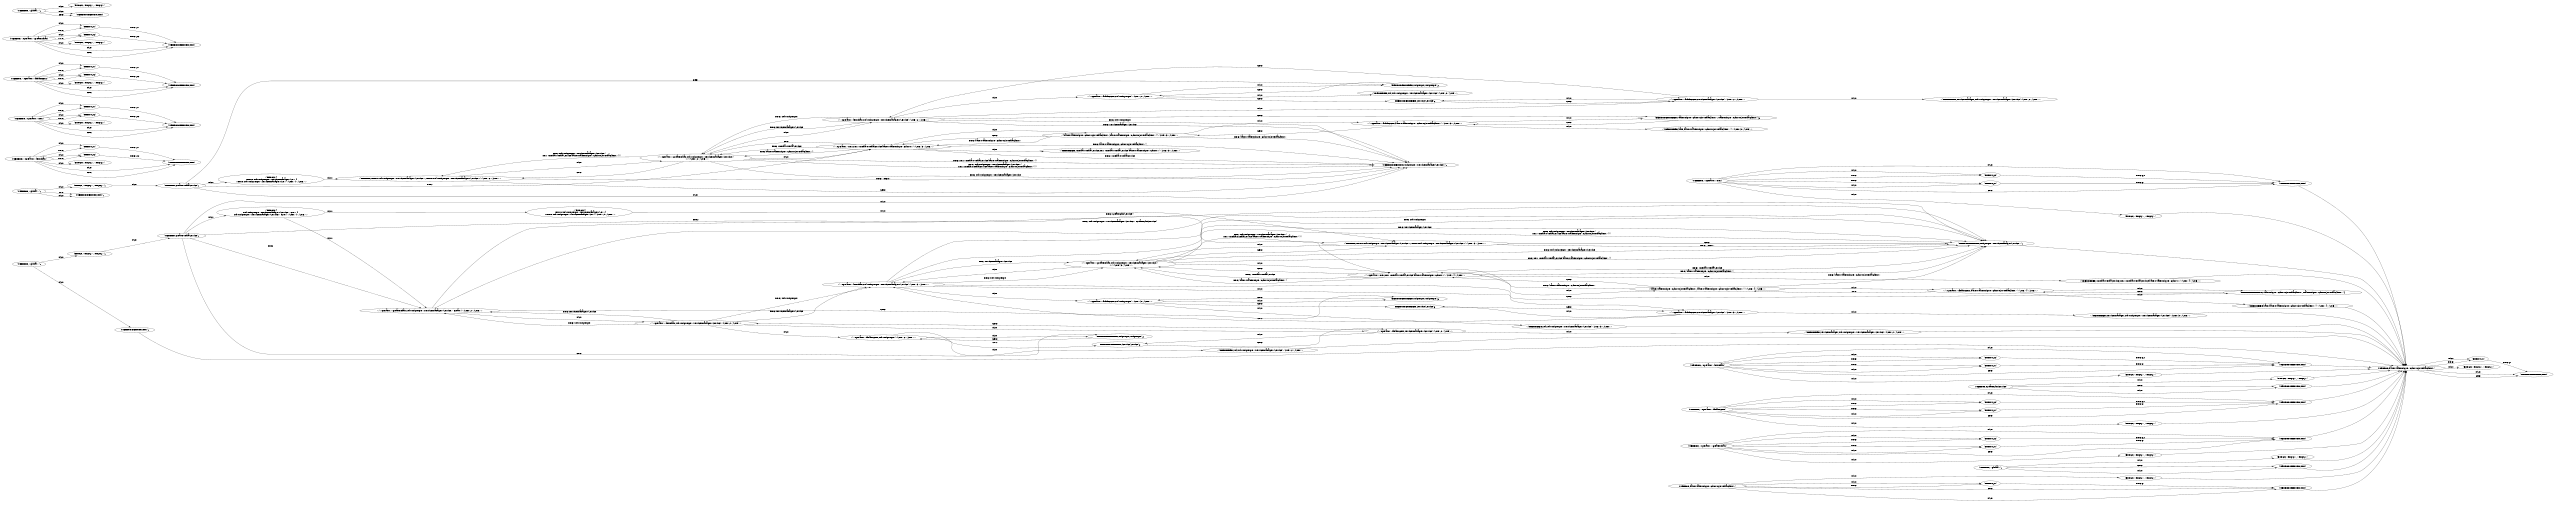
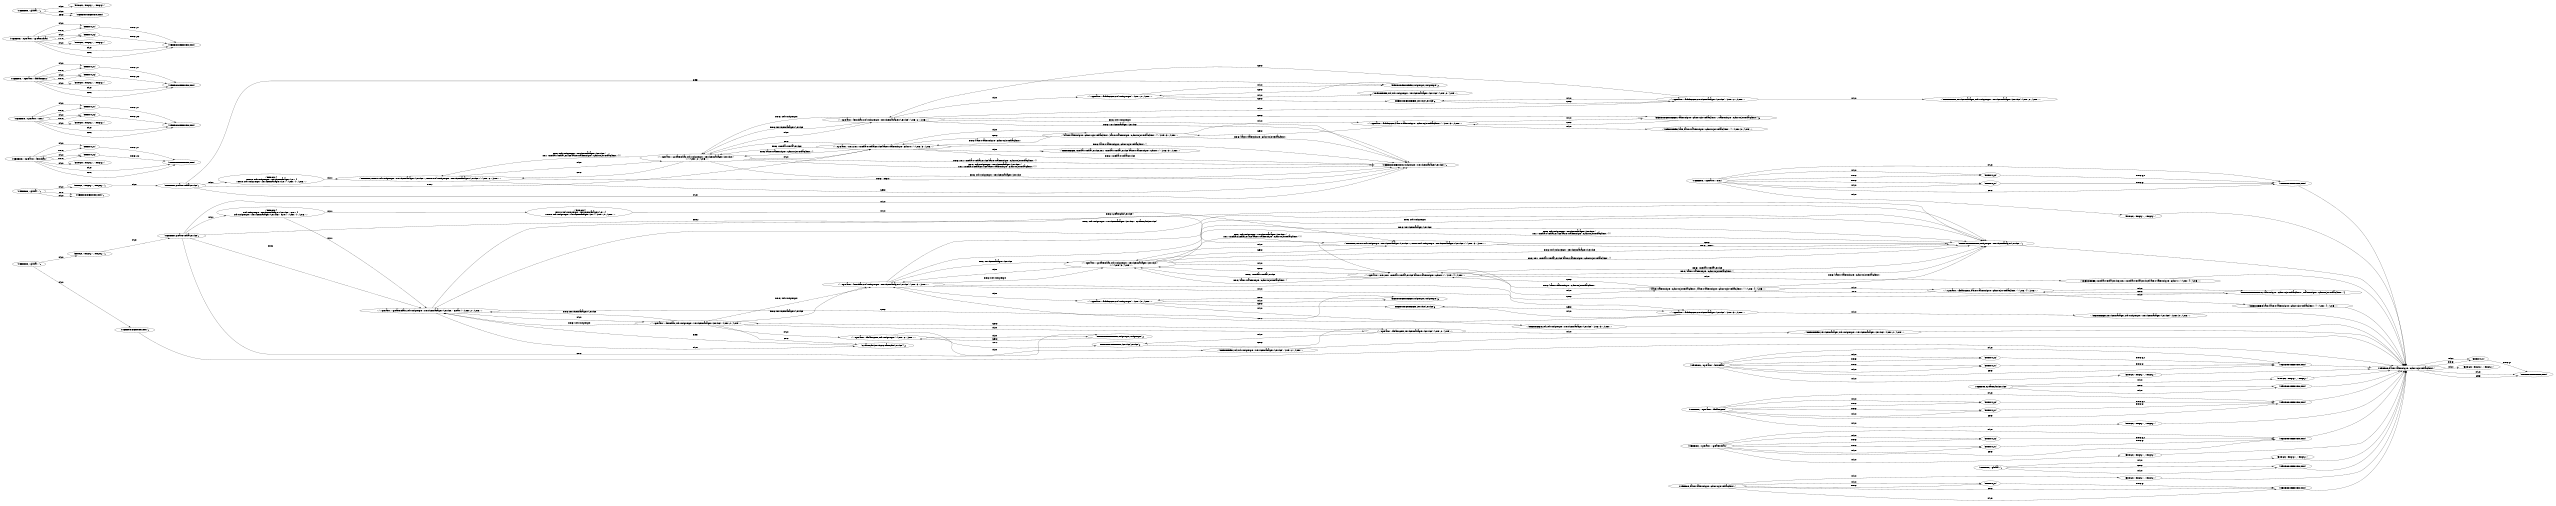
none -> (883, 346)
